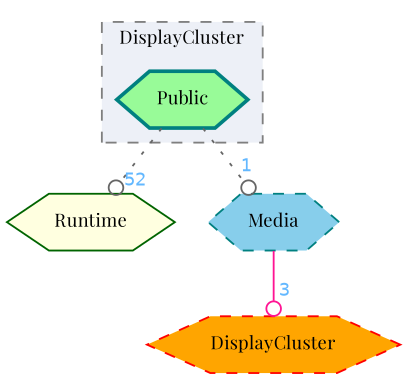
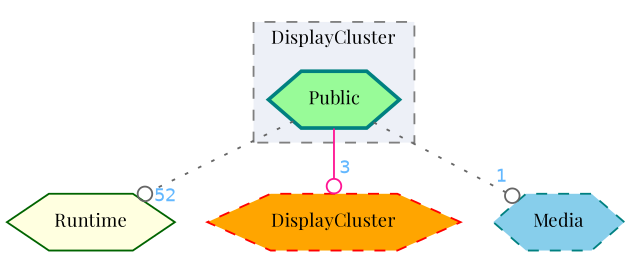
(274, 276) -> (334, 155)
